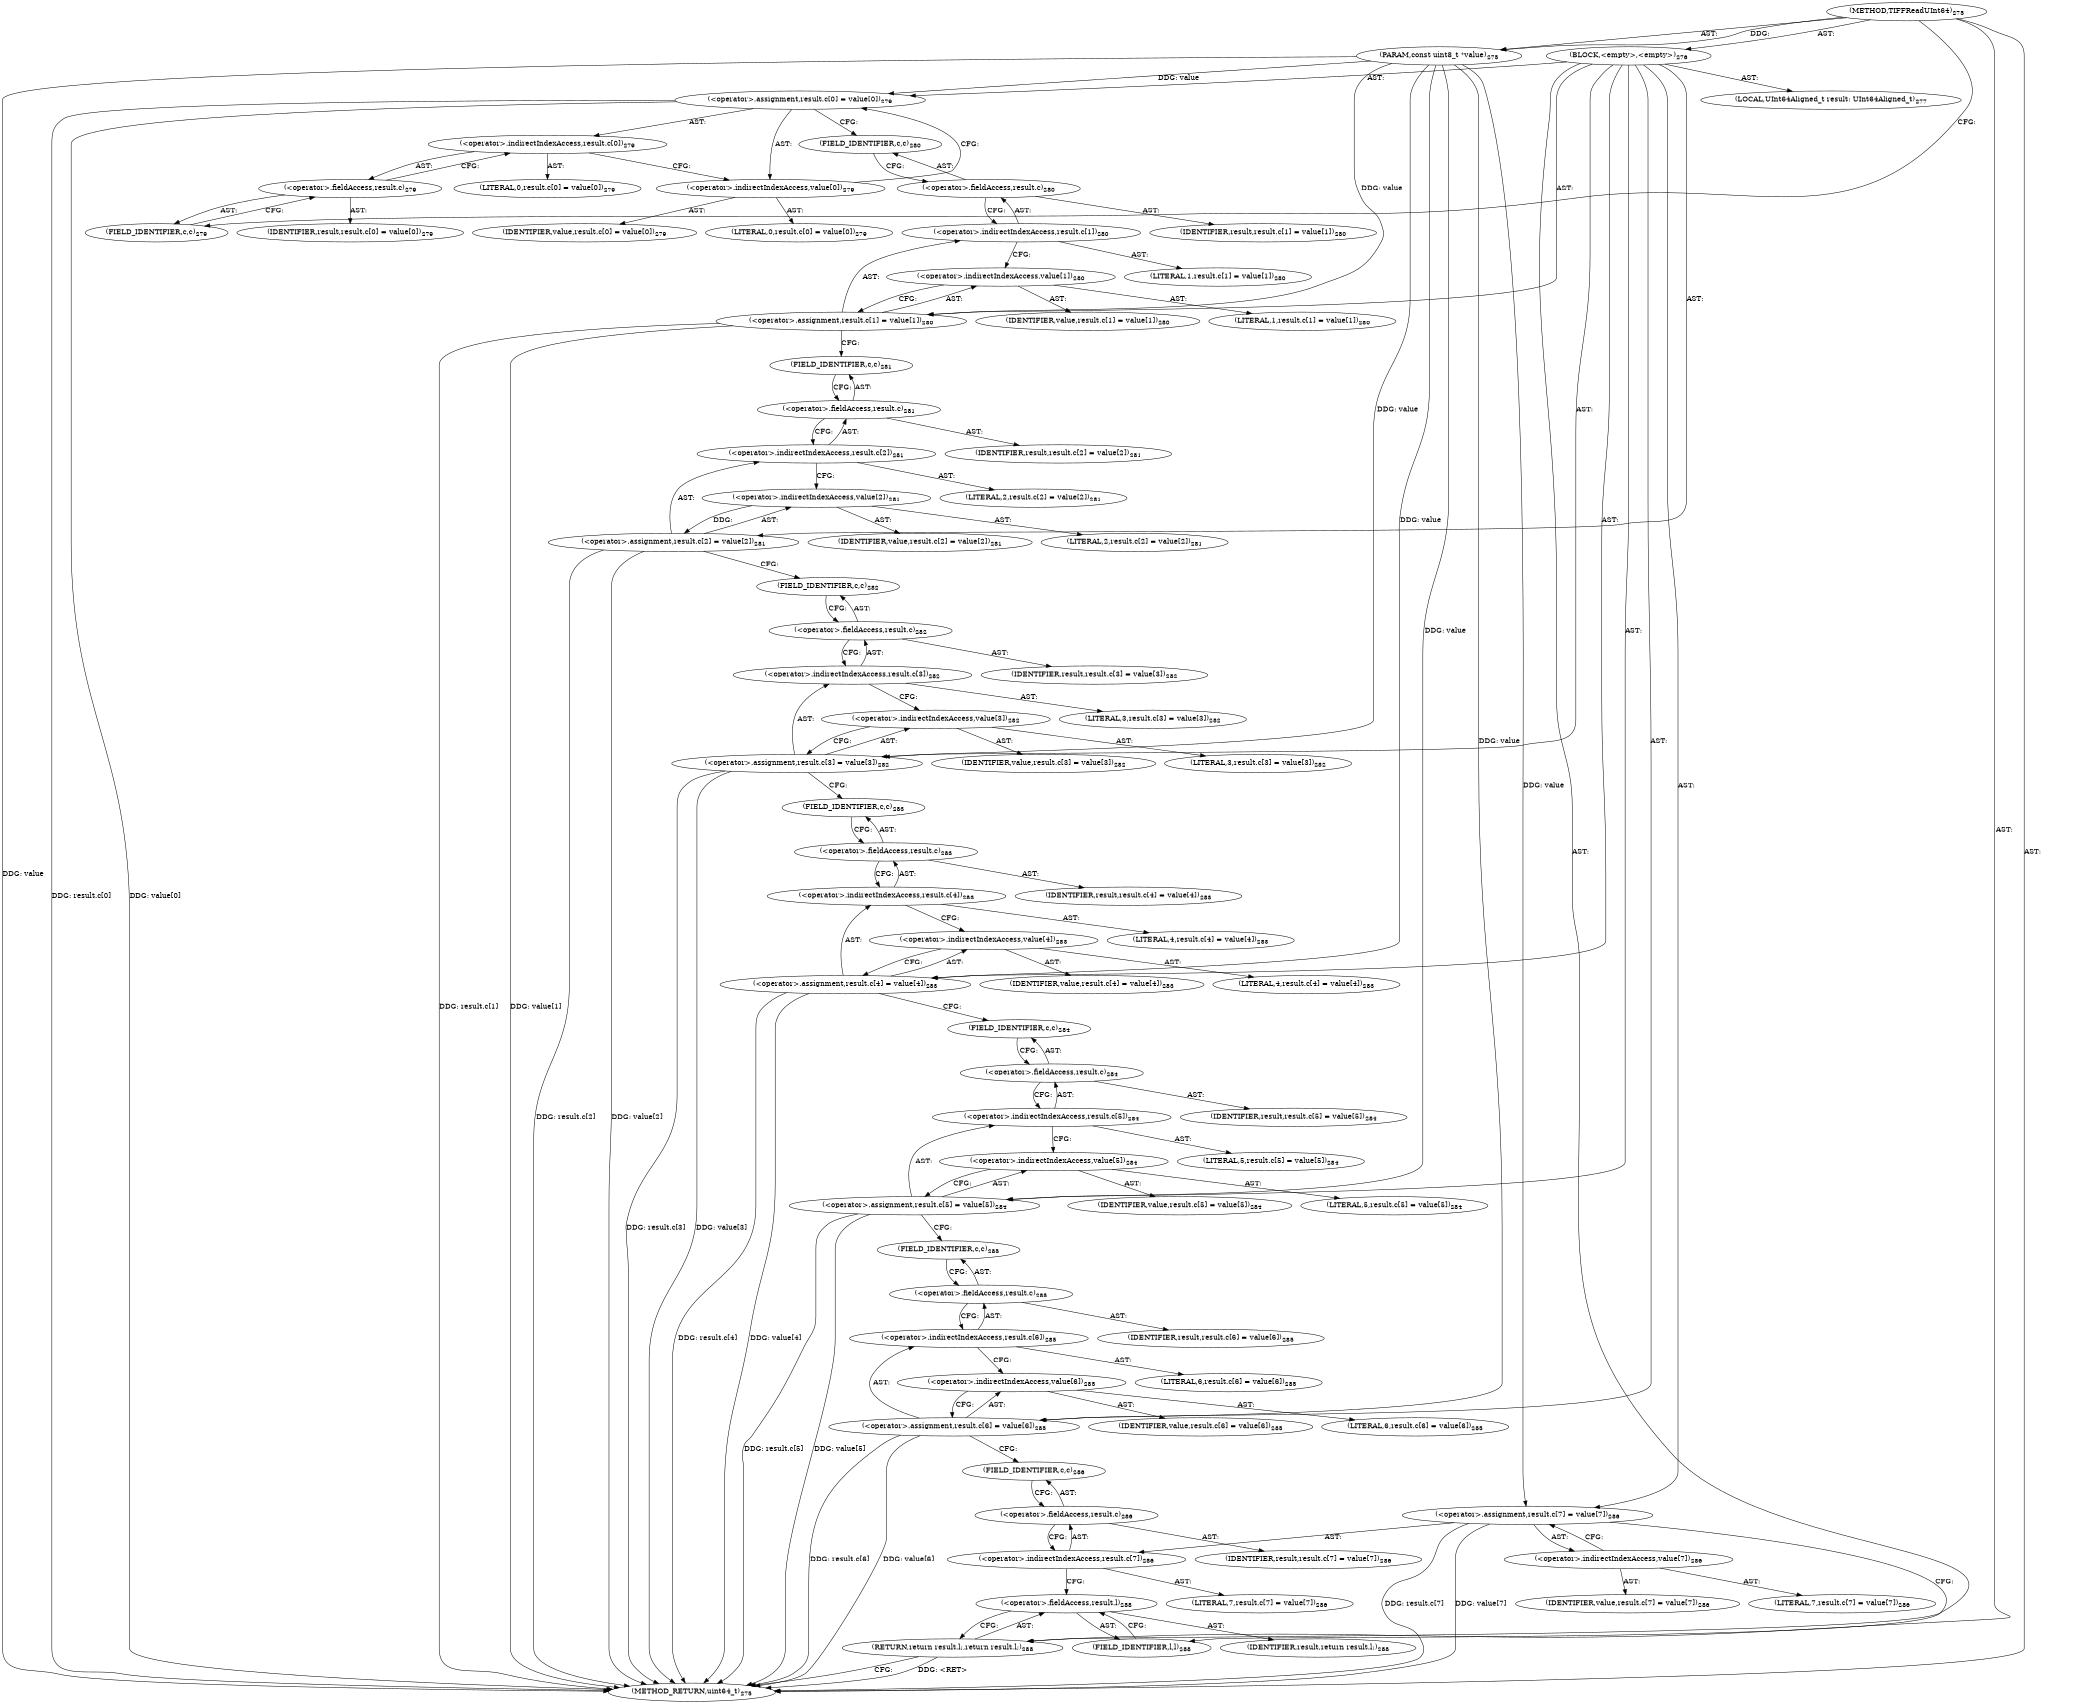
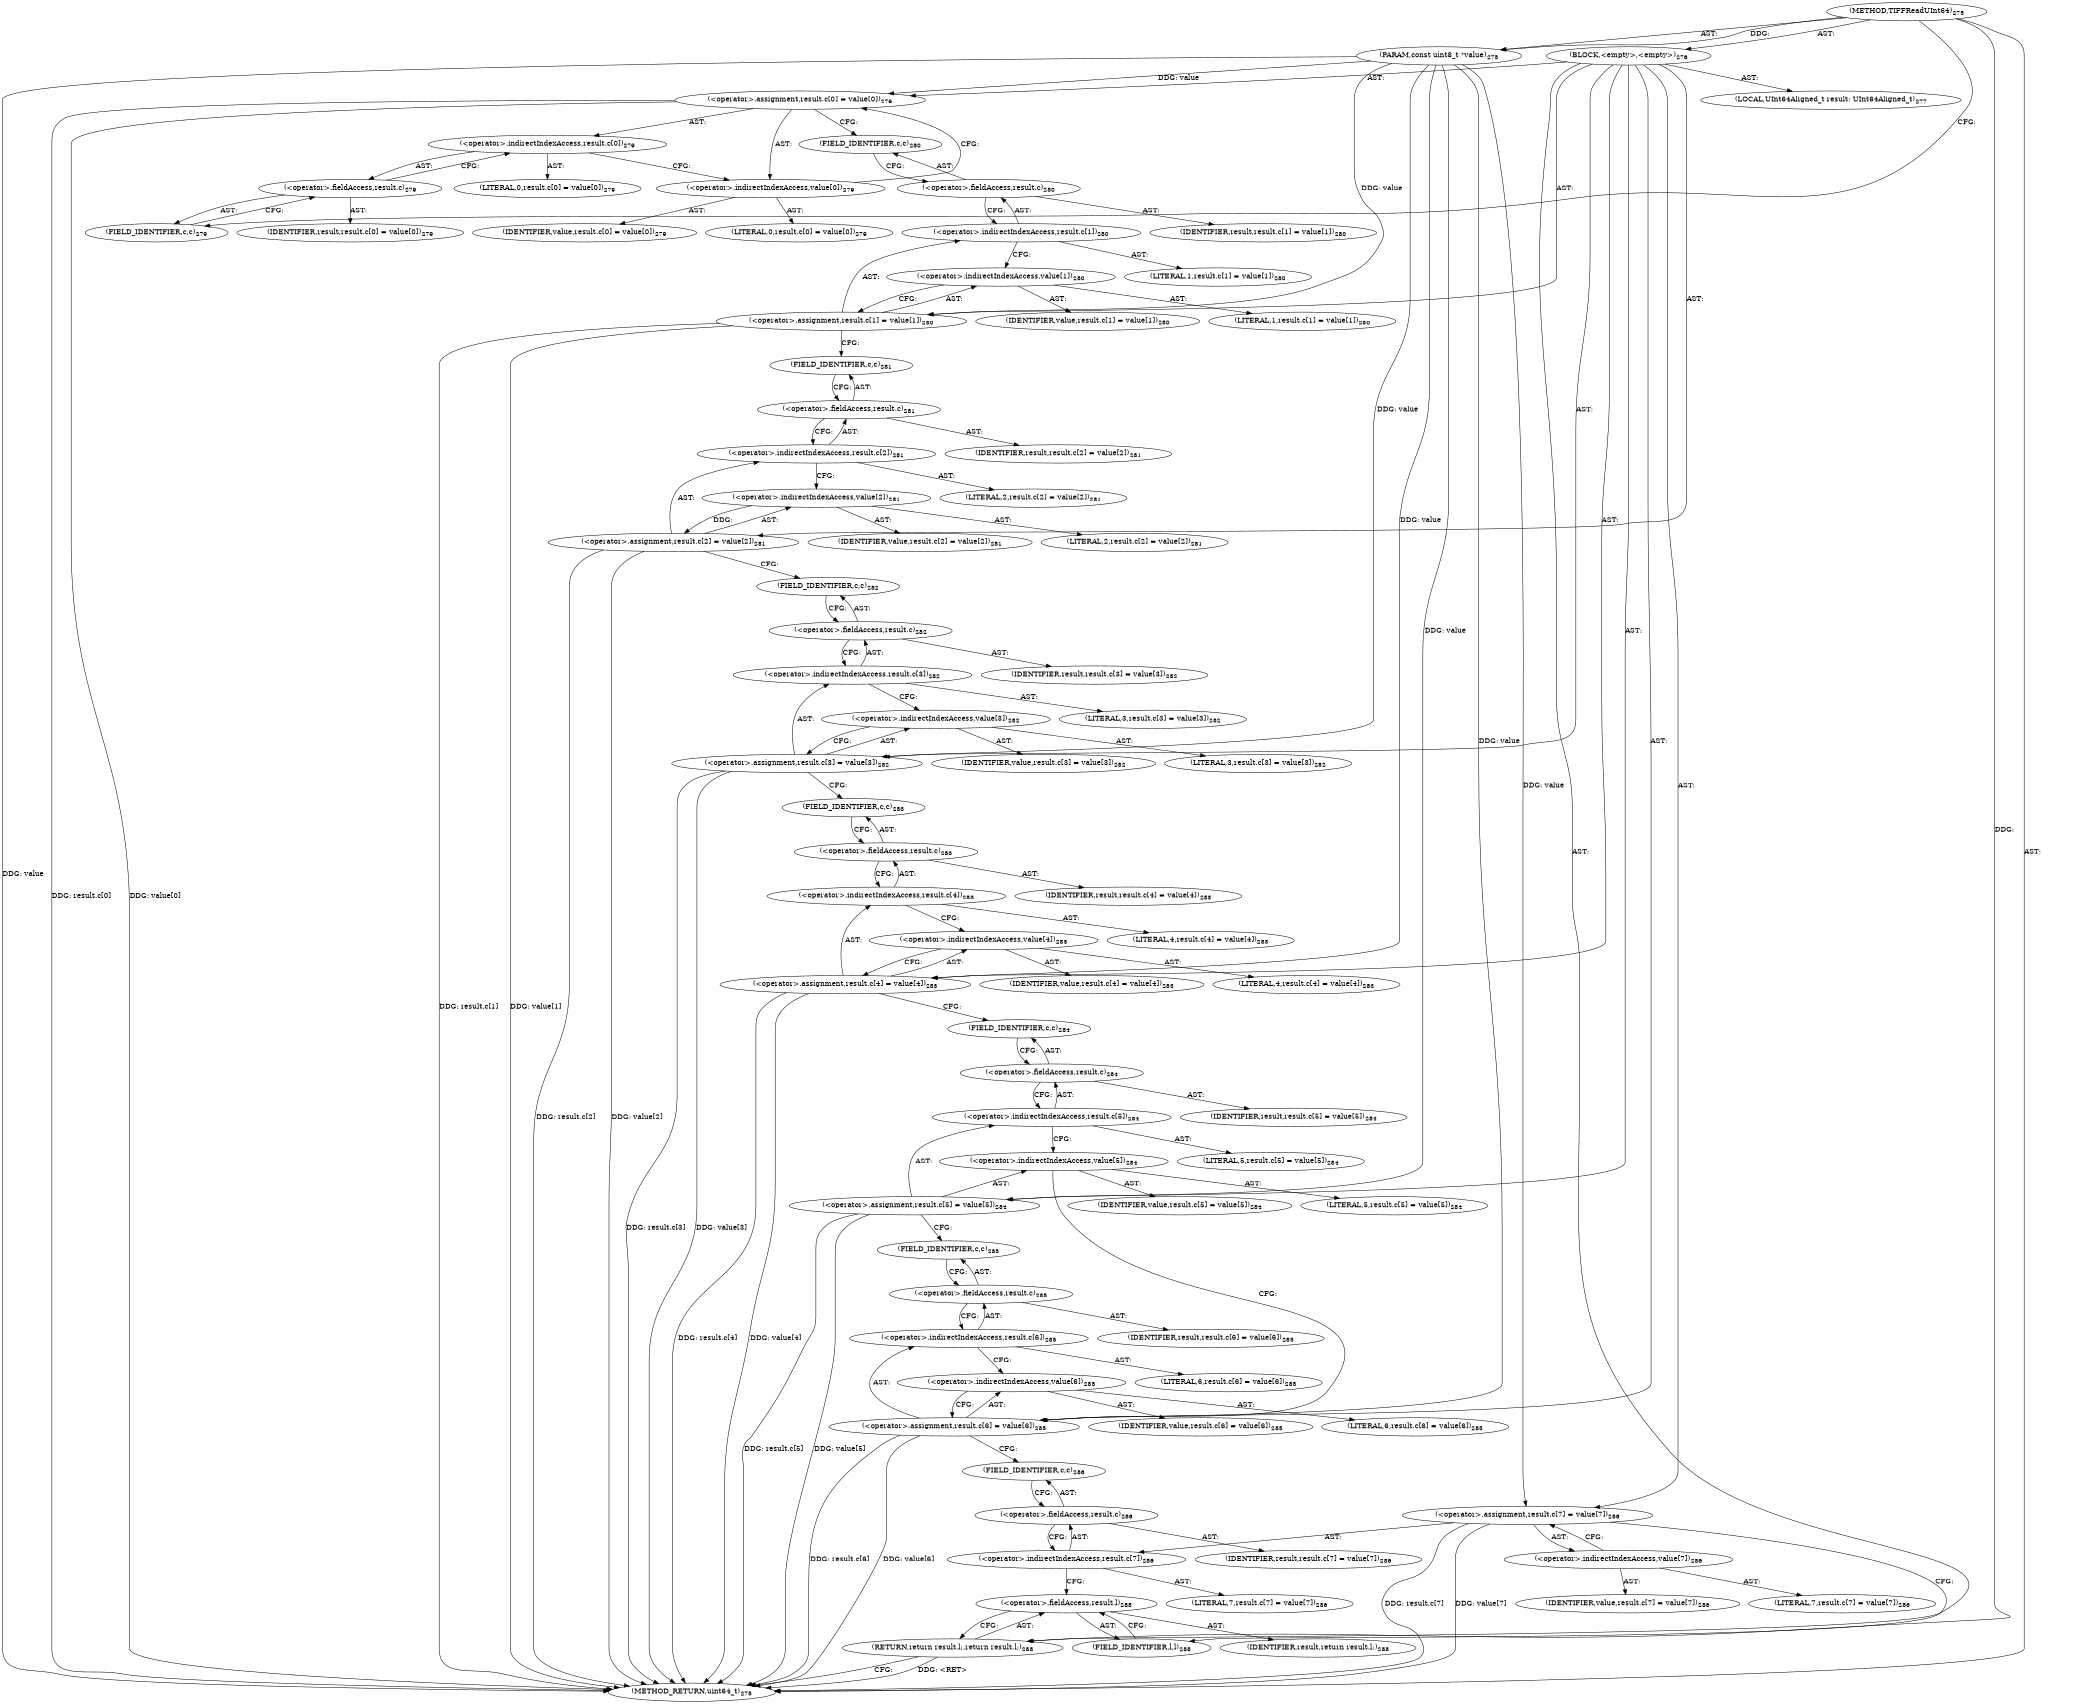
(2006, 830) -> (2006, 830)
(958, 1178) -> (1336, 1334)
